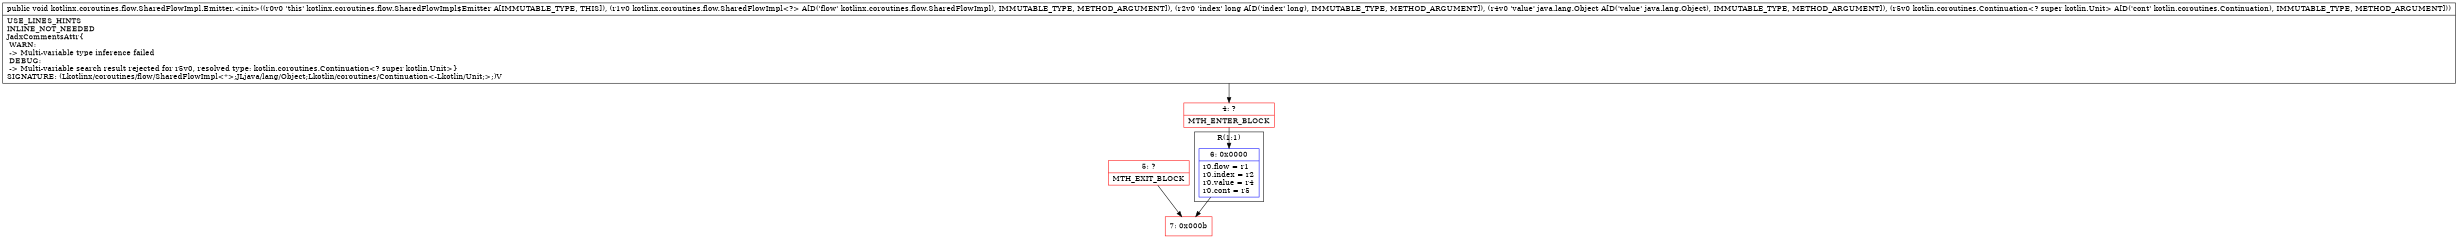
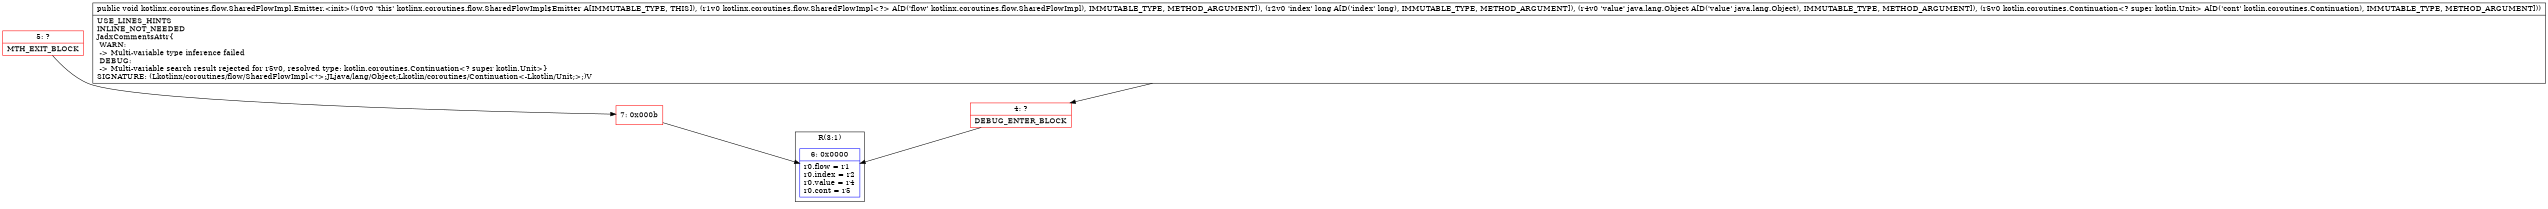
(1229, 121) -> (1021, 121)
(1229, 138) -> (830, 138)
(1205, 205) -> (729, 142)
